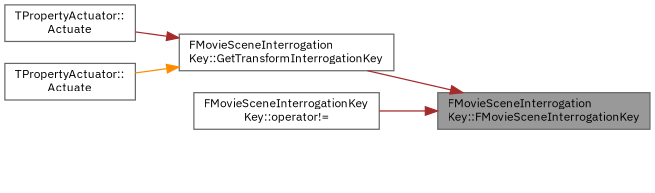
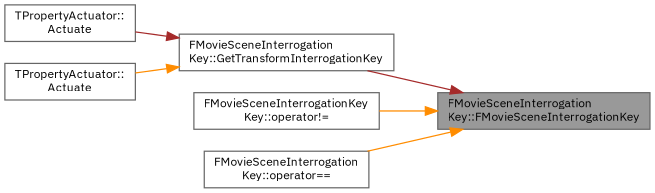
(402, 111) -> (402, 111)
none -> (287, 170)
